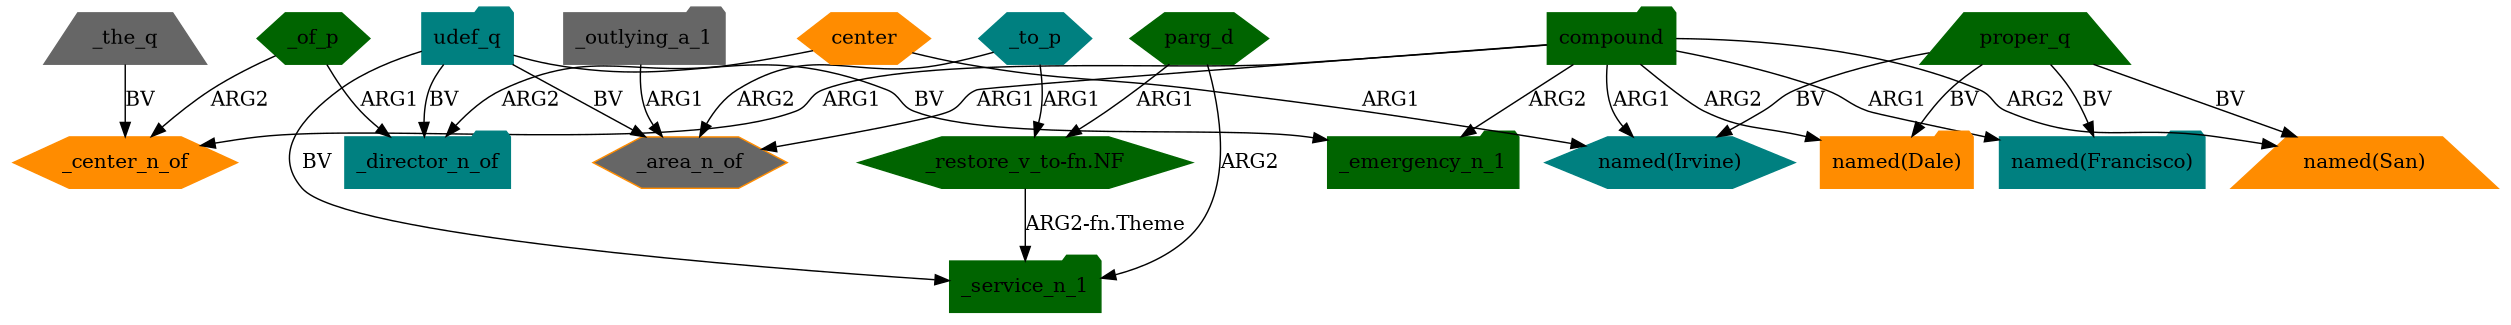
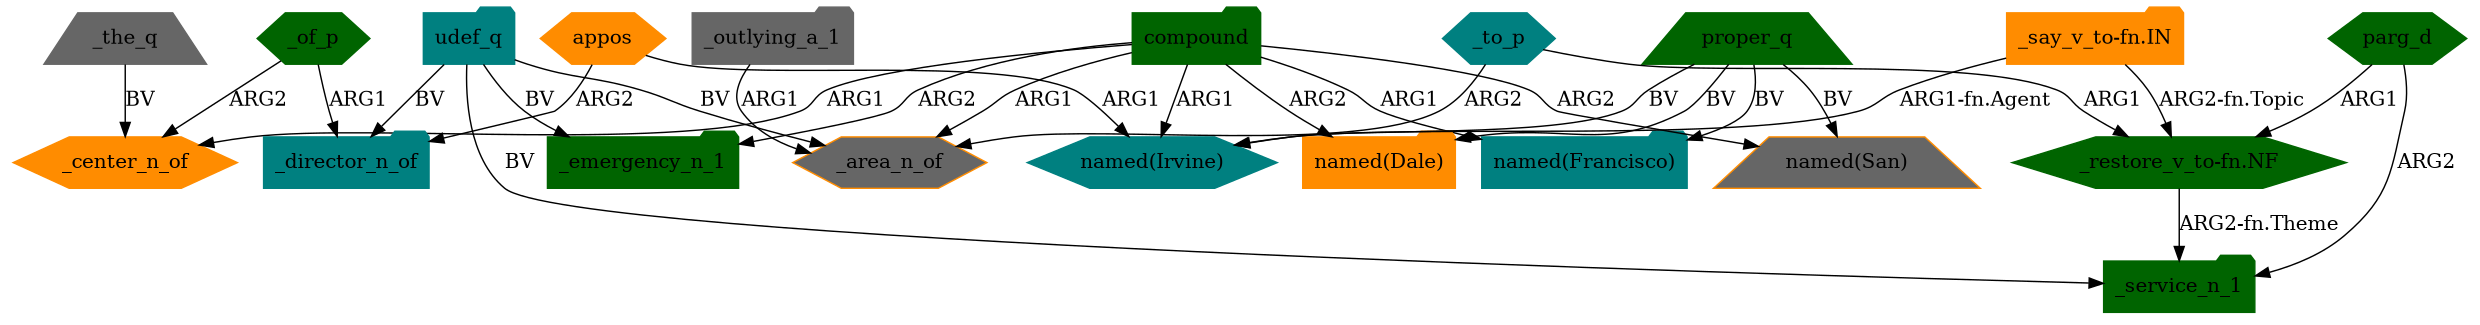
(864, 39) -> (603, 39)
none -> (2095, 39)
(2365, 163) -> (1847, 163)
